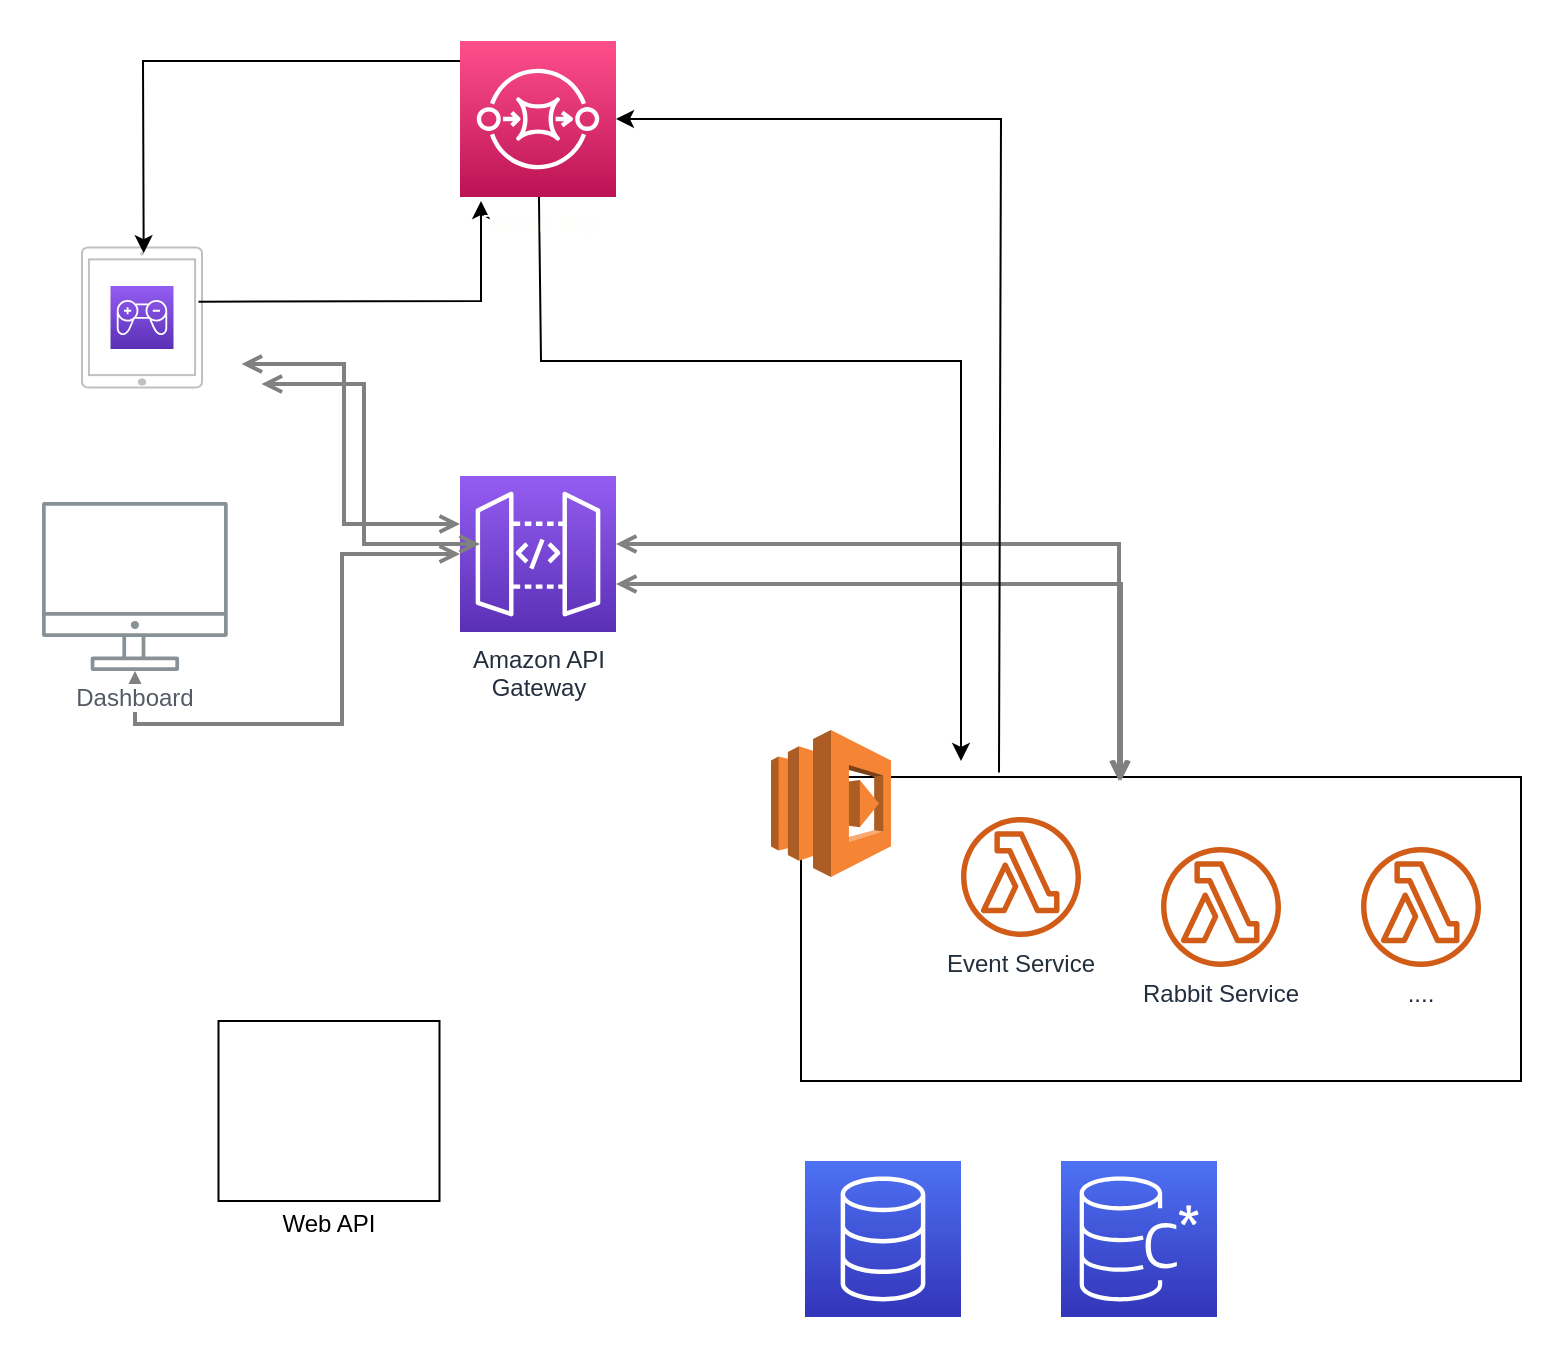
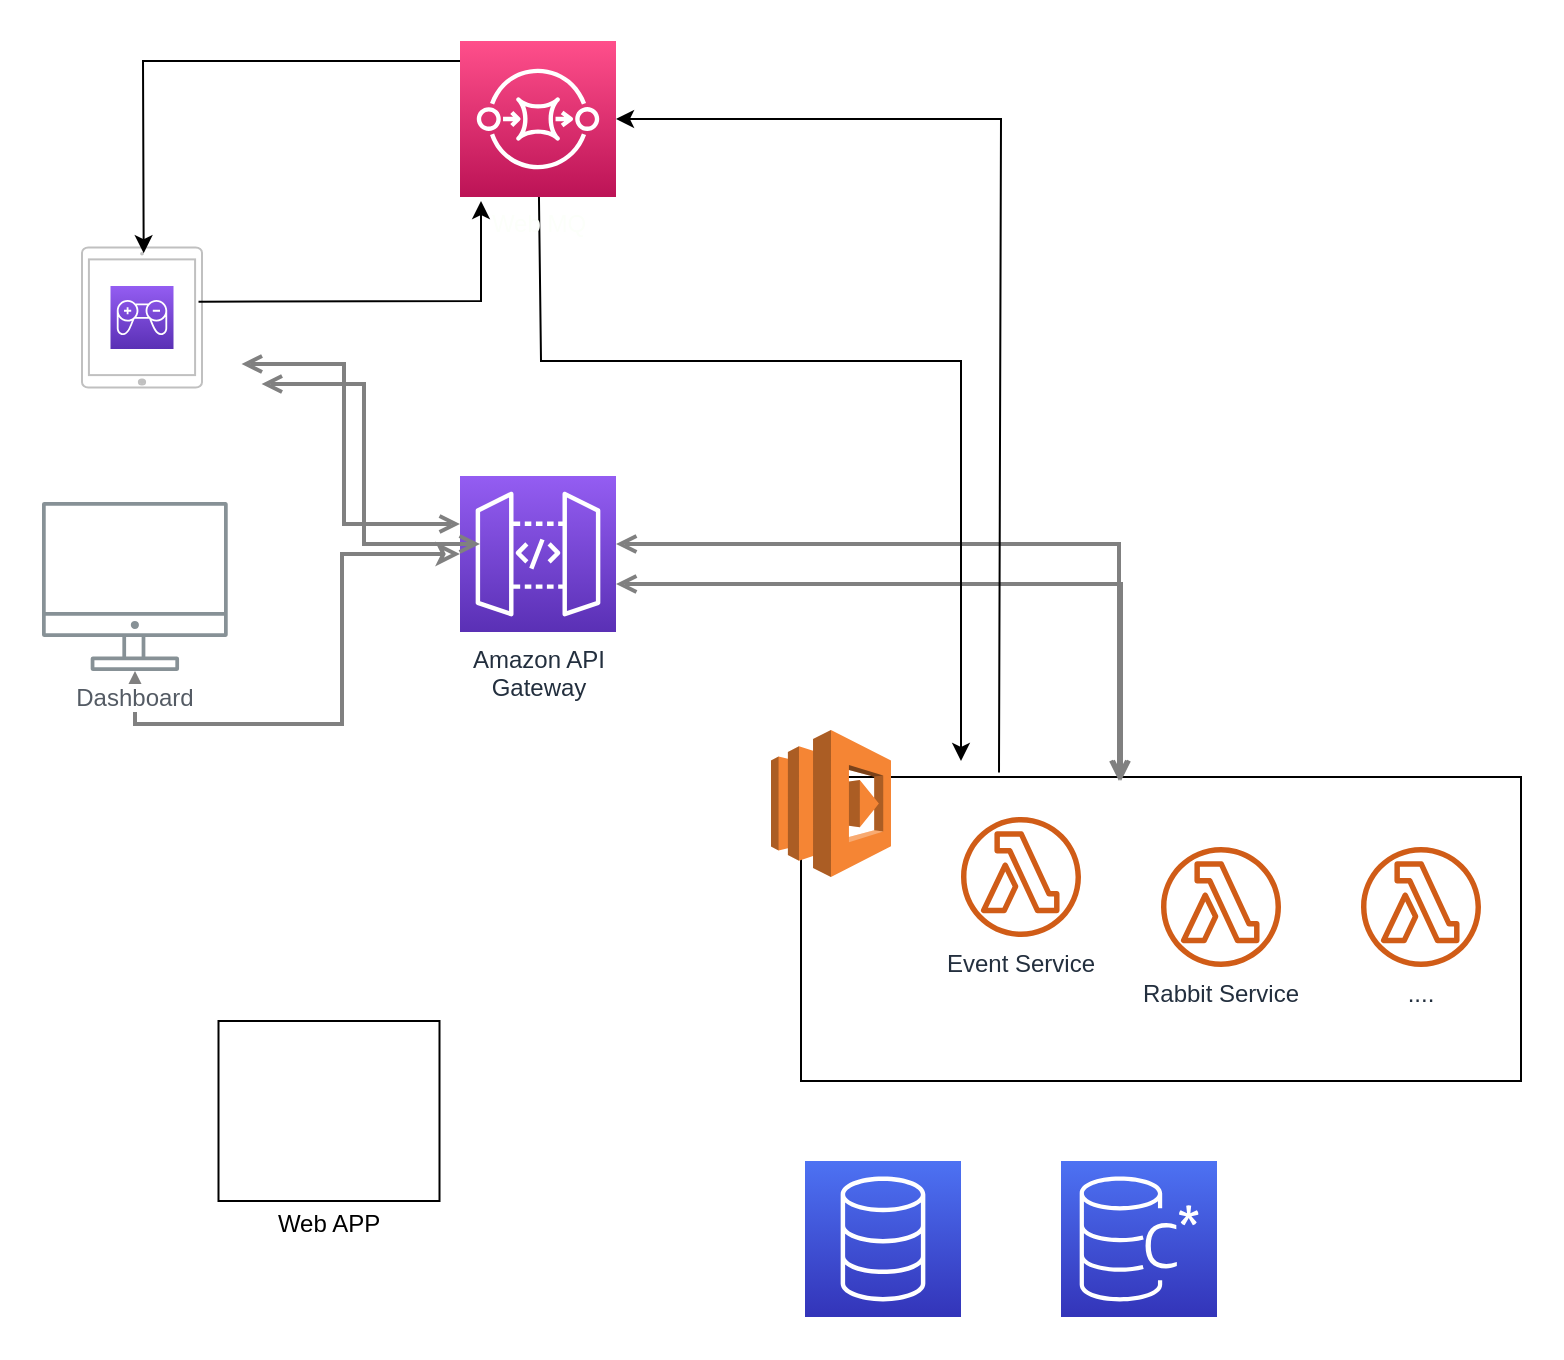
(540, 225) -> (540, 225)
(444, 554) -> (441, 554)
(330, 1225) -> (330, 1225)
